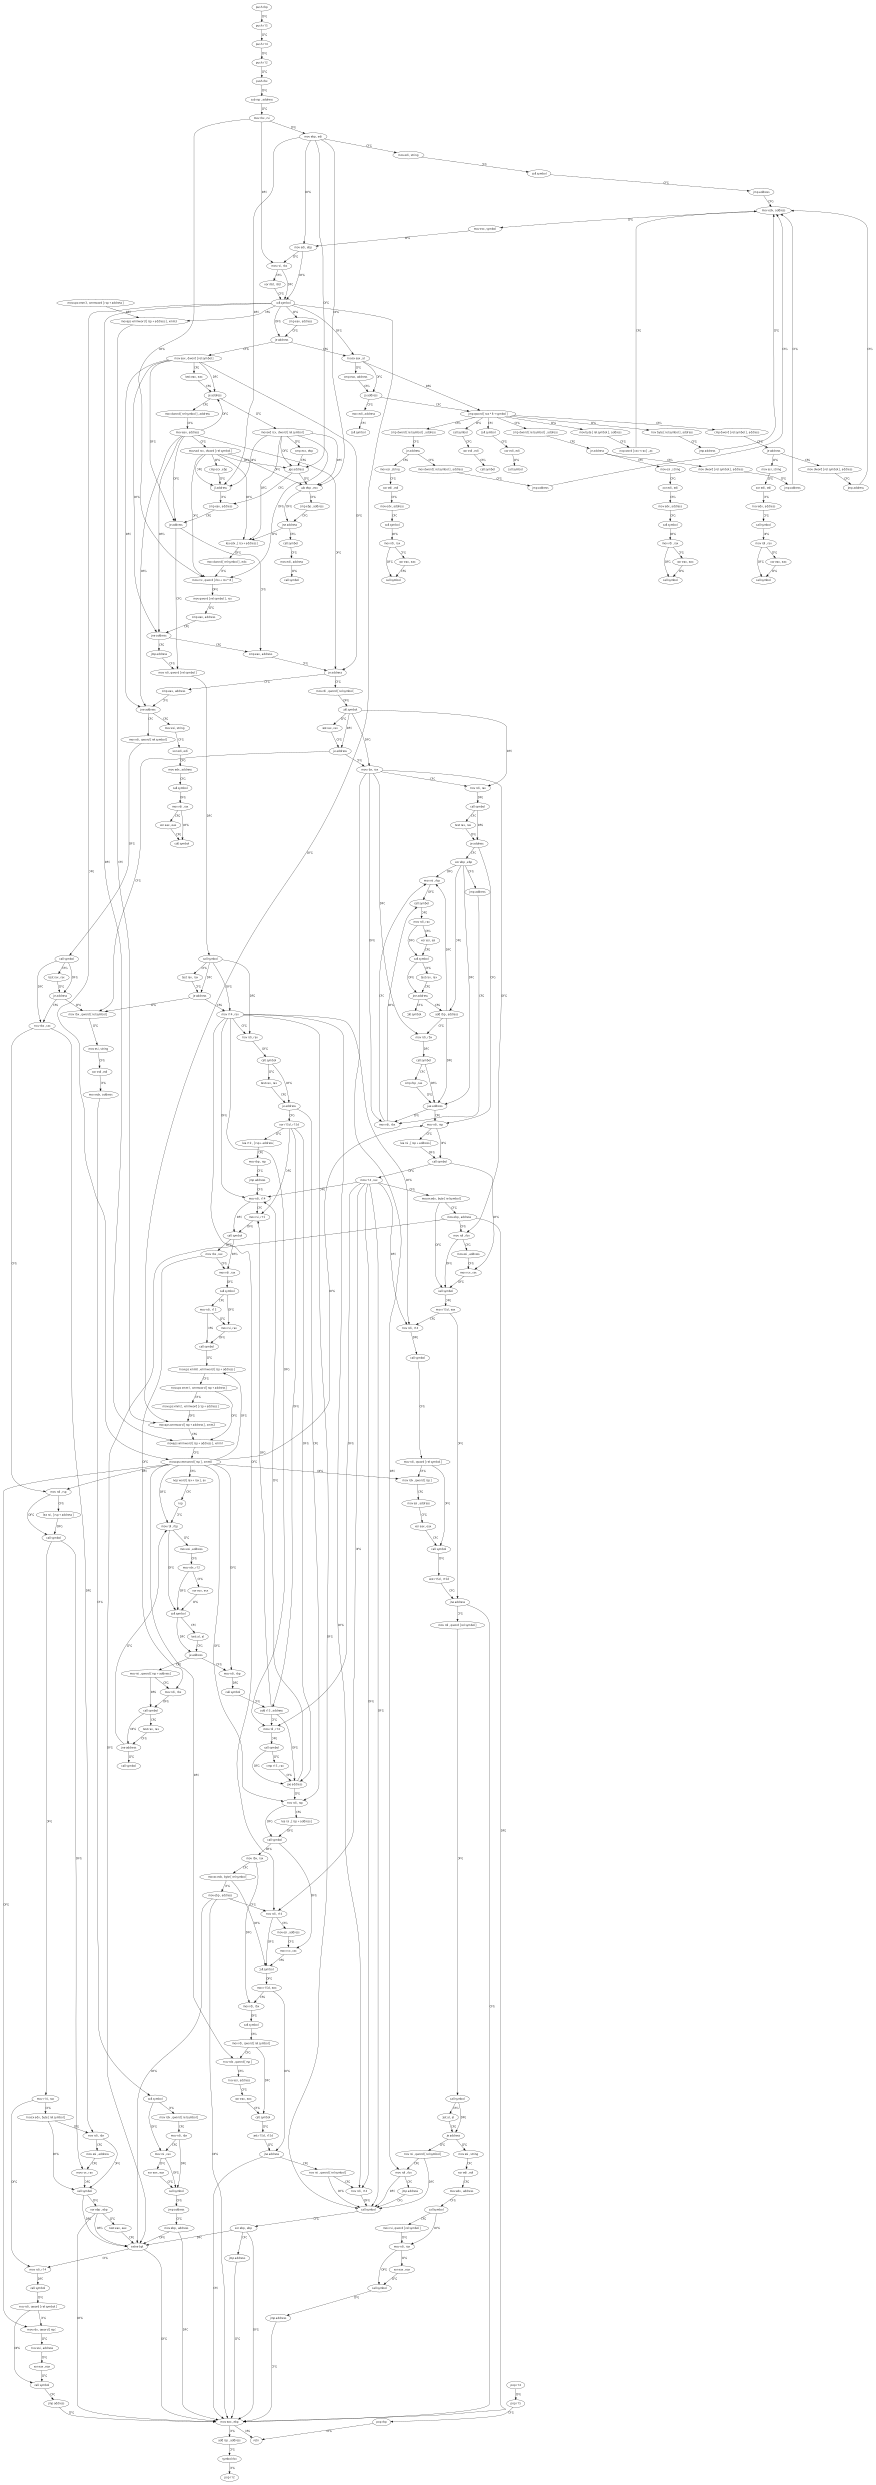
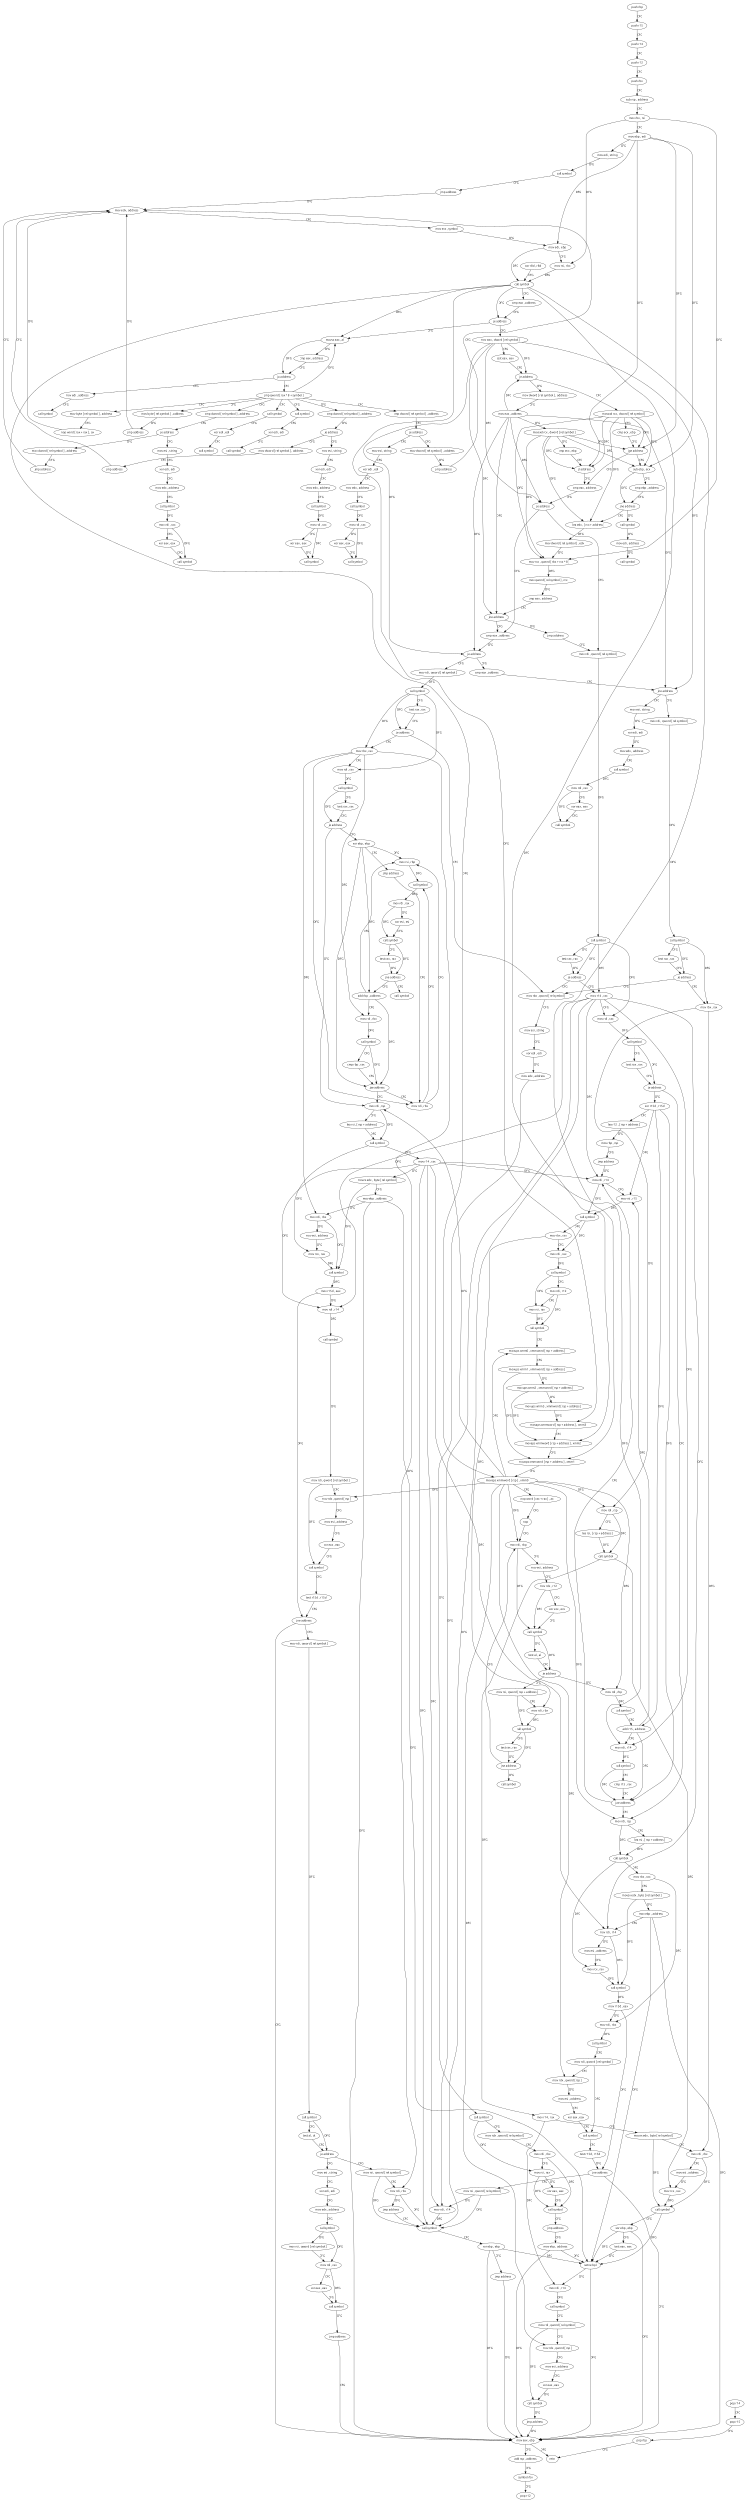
(276, 274) -> none
(421, 385) -> (320, 374)
none -> (549, 1396)
